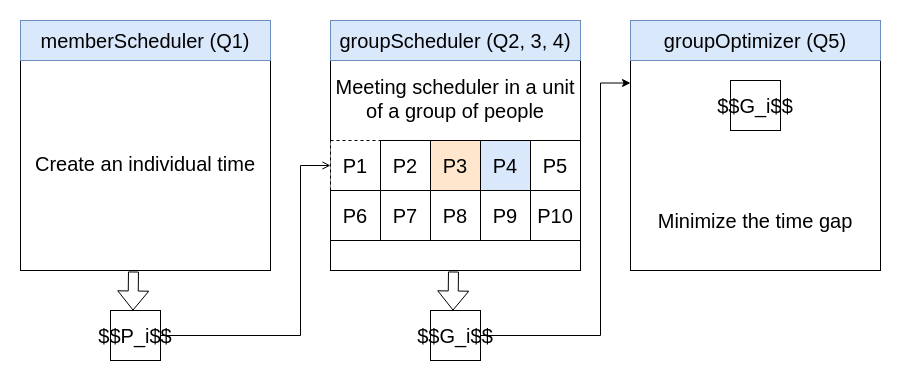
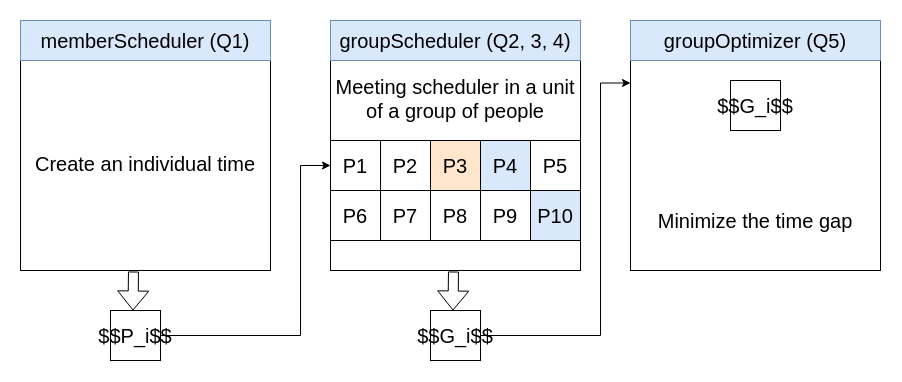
(324, 166) -> (322, 166)
(356, 166) -> (356, 166)
(556, 216) -> (556, 216)
